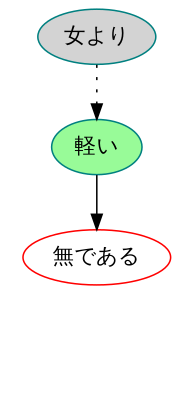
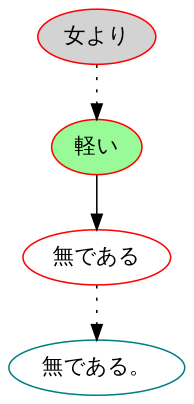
(97, 37) -> (97, 37)
(97, 147) -> (97, 147)
none -> (97, 368)
